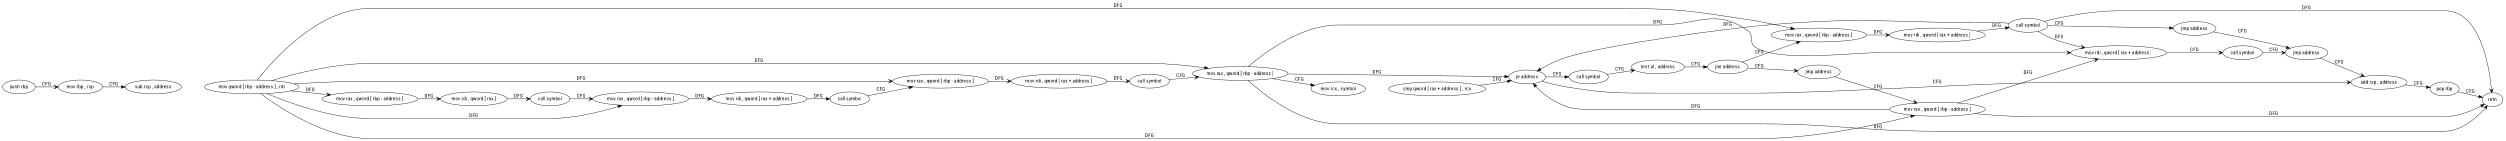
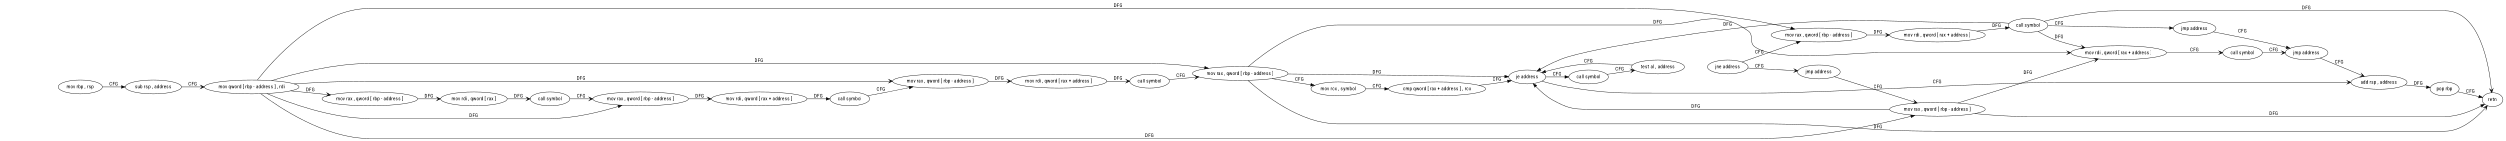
(1694, 67) -> (1589, 64)
(2419, 83) -> (2419, 83)
(19, 87) -> none
none -> (191, 87)
none -> (1375, 89)
